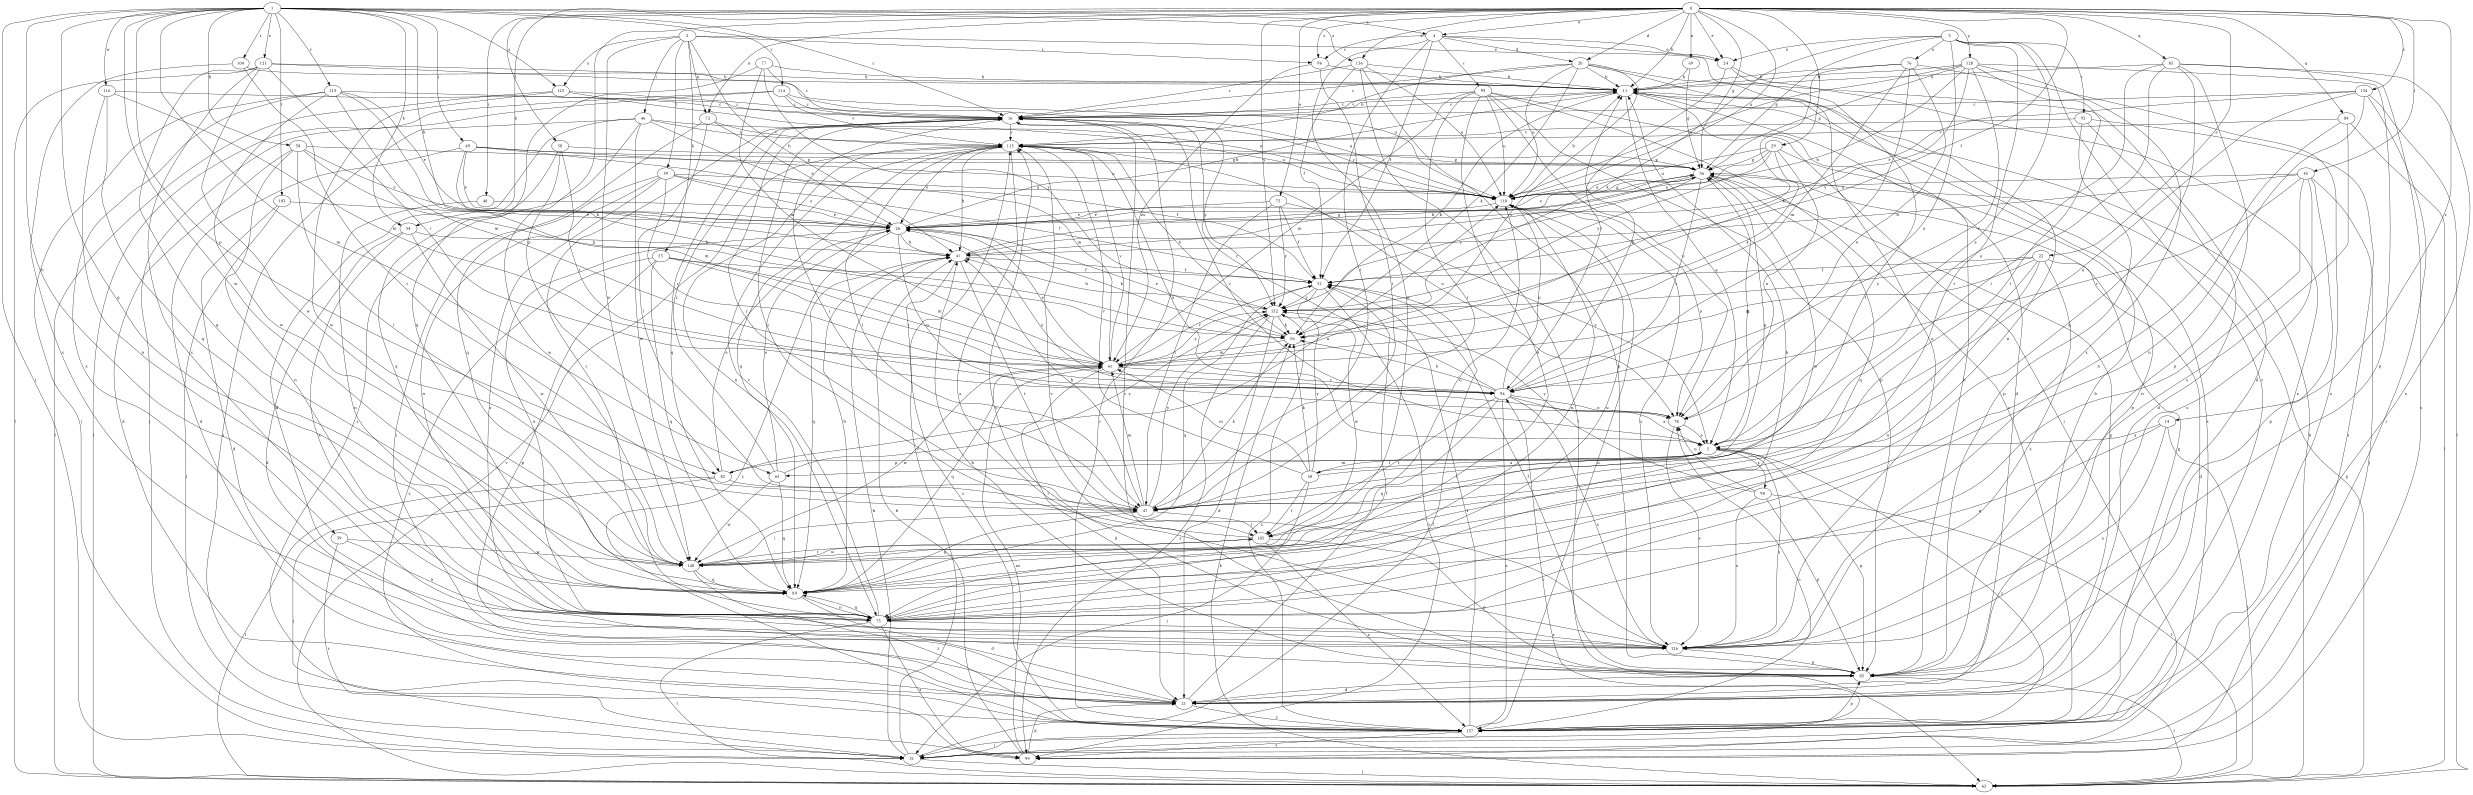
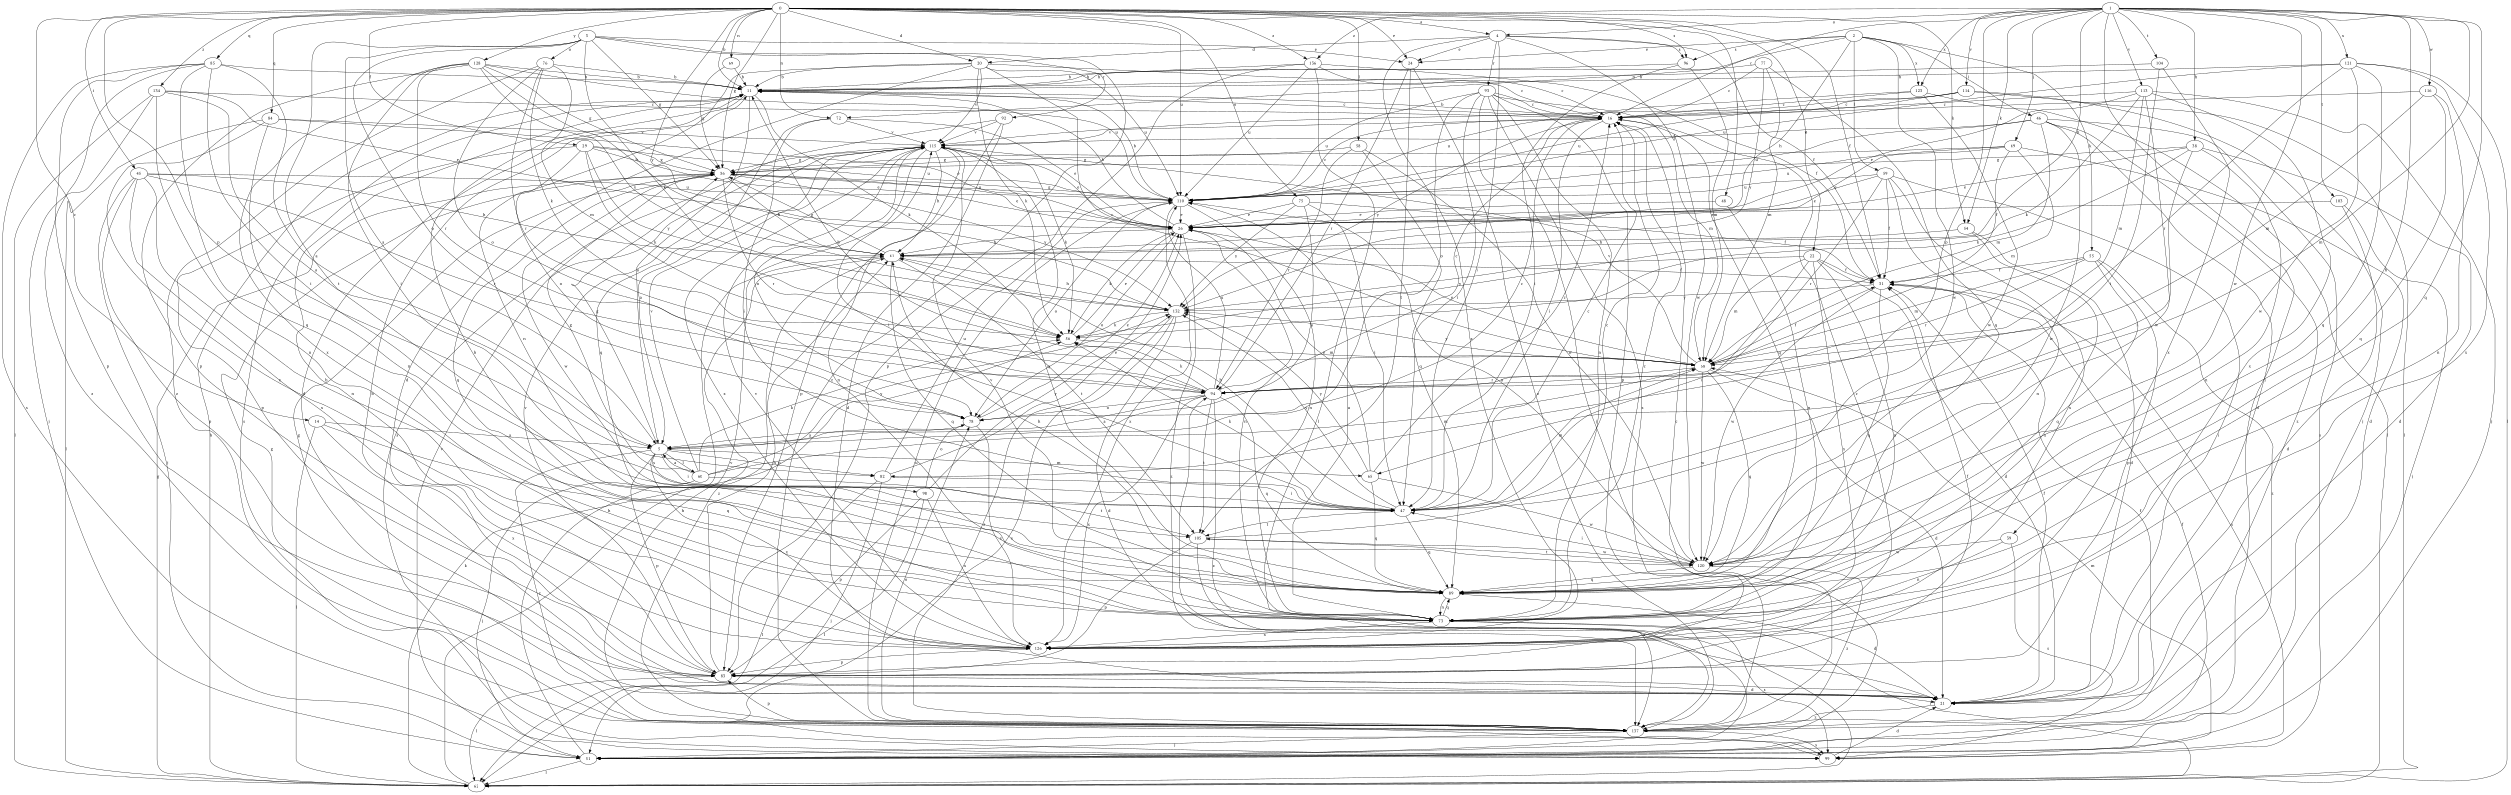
none -> (728, 151)
(538, 397) -> none
